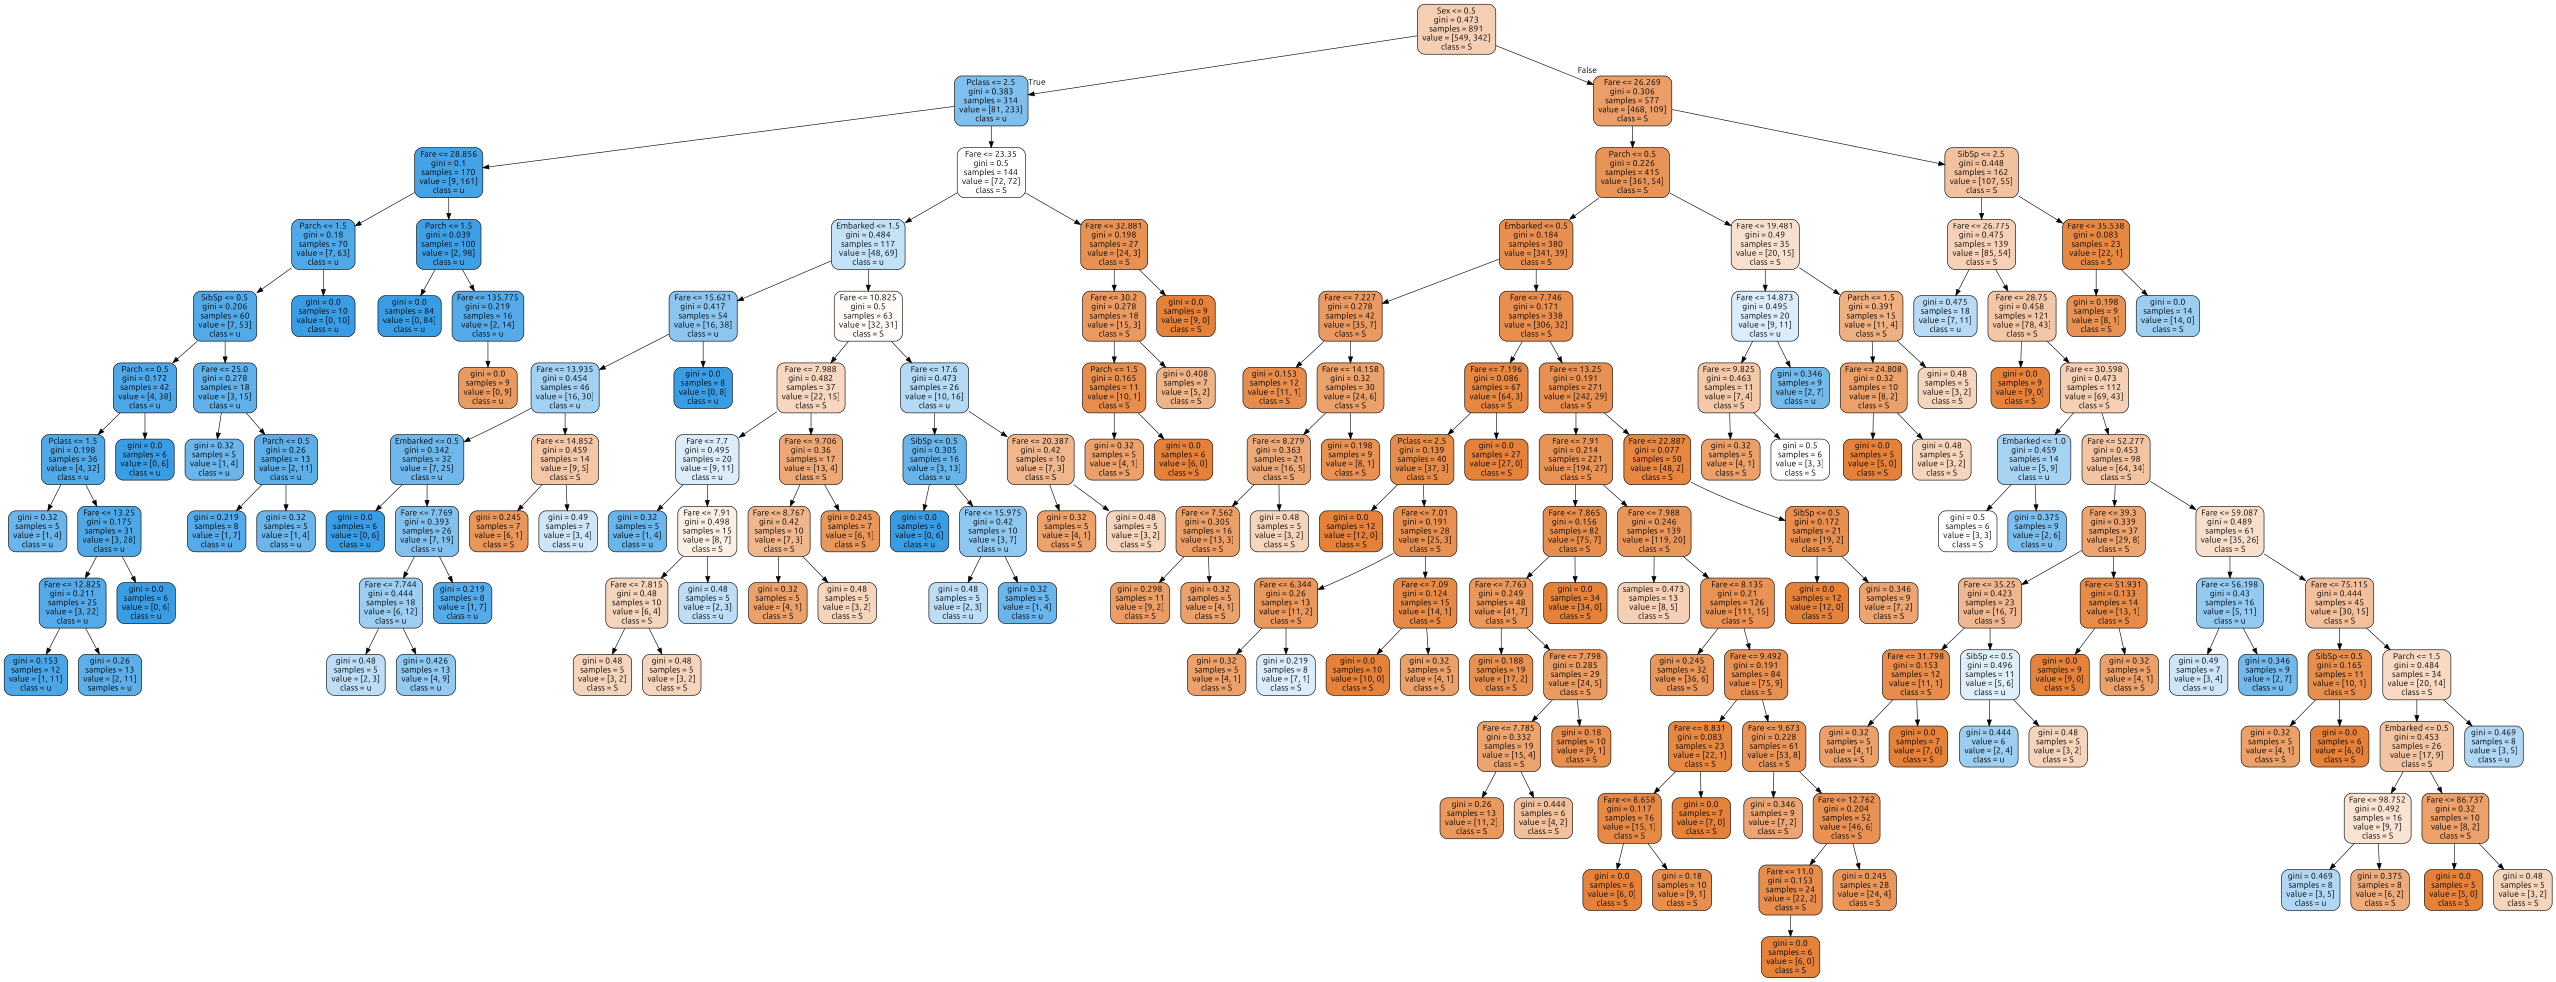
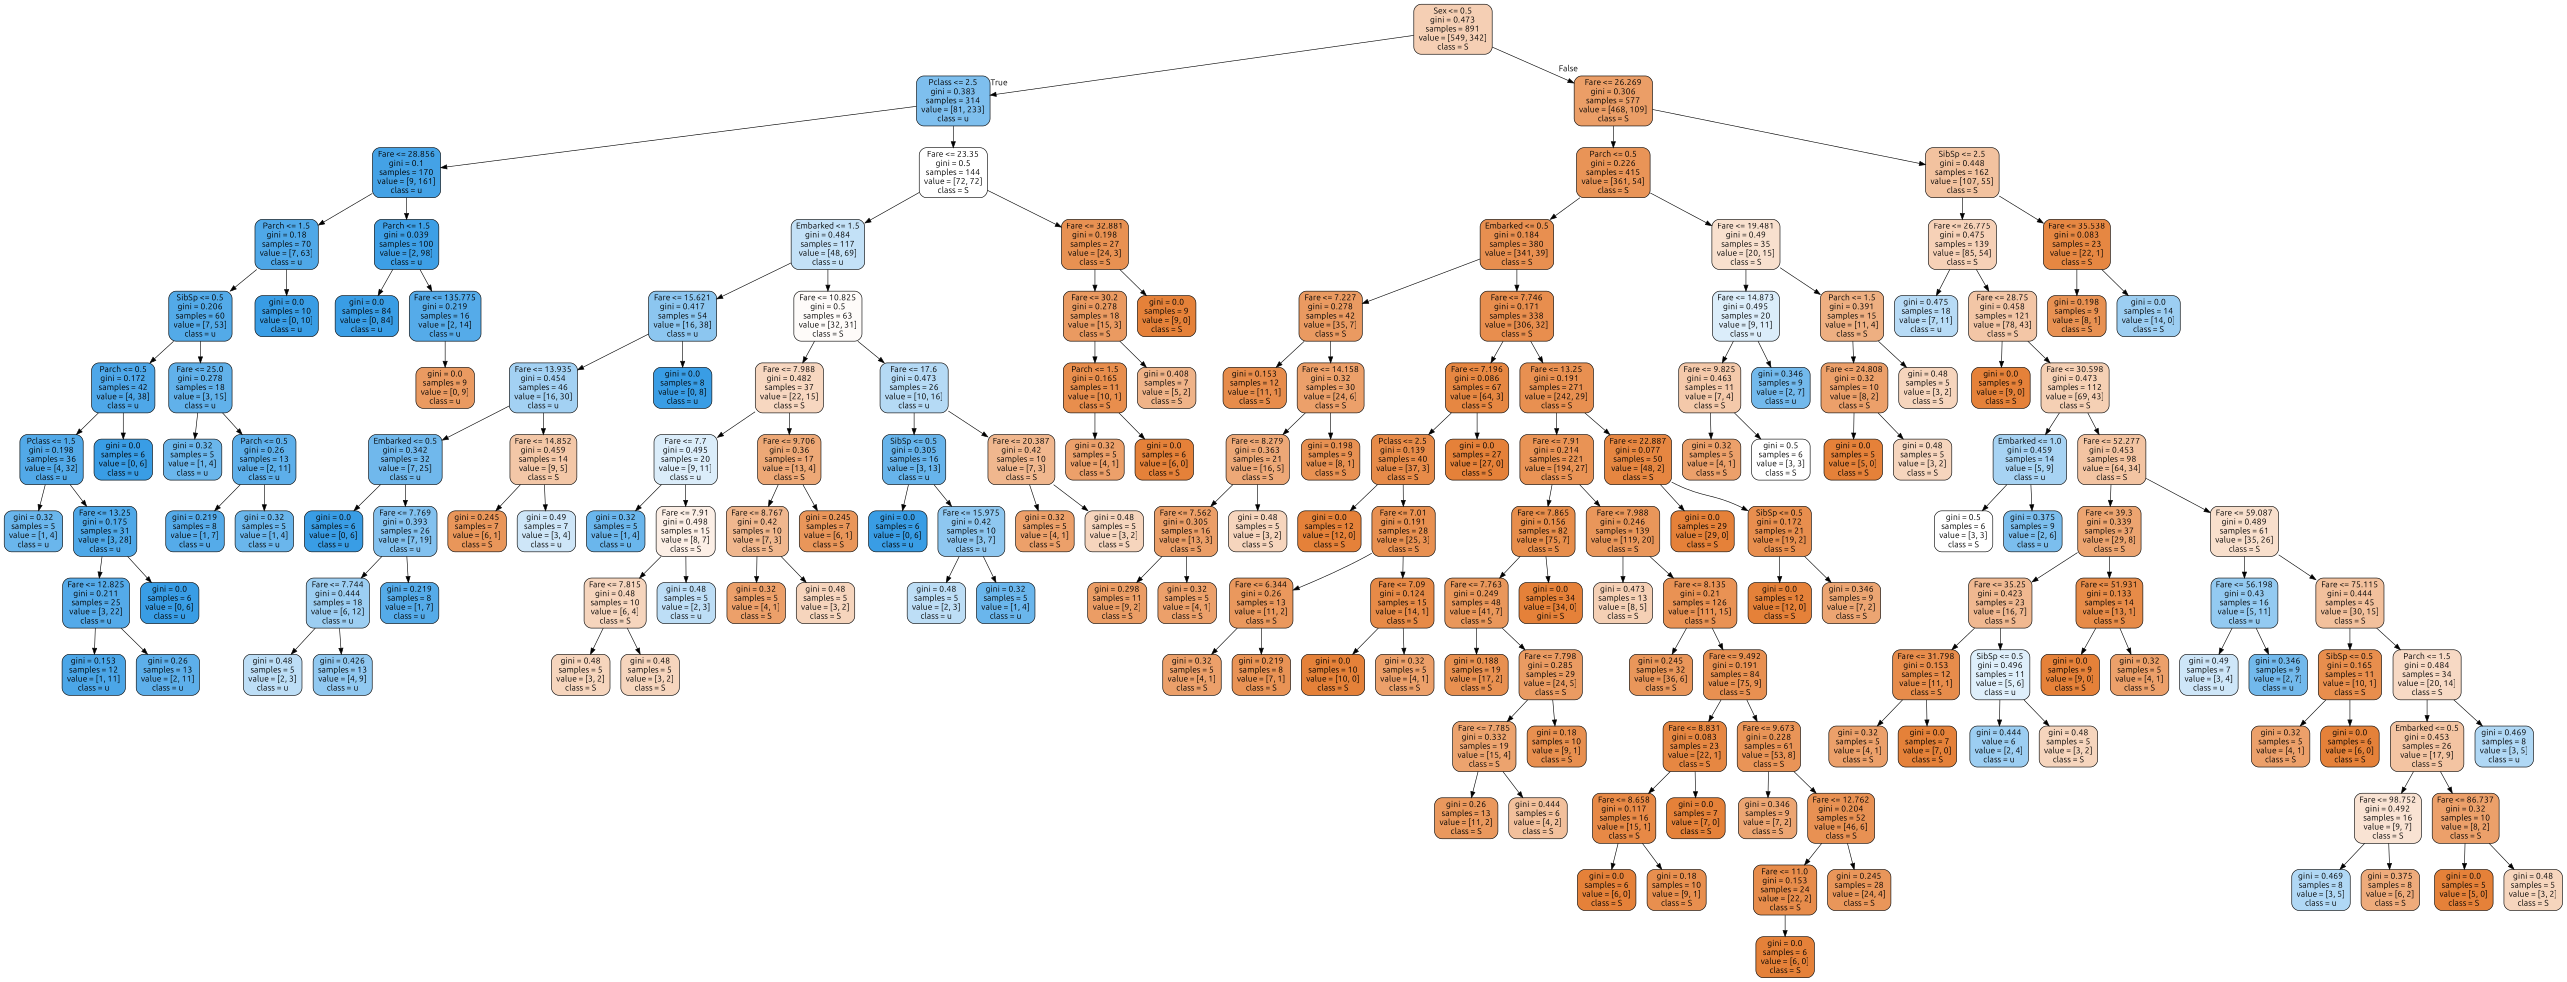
none -> (1703, 531)
(1575, 603) -> (1551, 603)
(1654, 603) -> (1623, 603)
(110, 675) -> (168, 675)
(1286, 675) -> (1261, 675)
